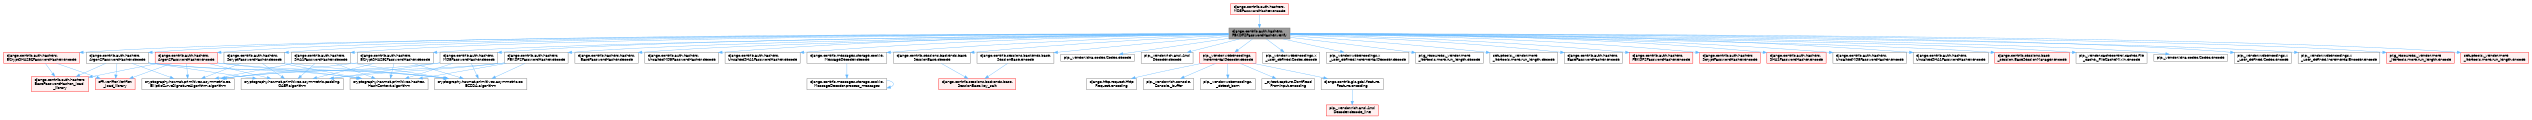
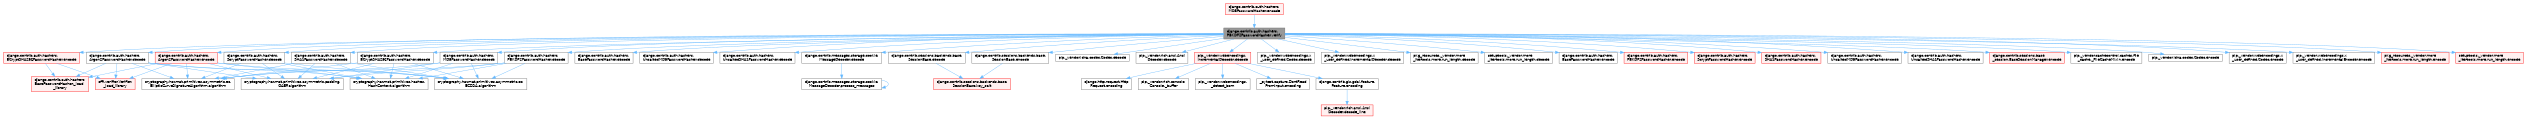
(607, 58) -> (604, 58)
